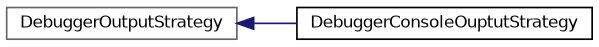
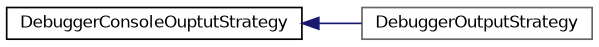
(275, 23) -> (340, 23)
